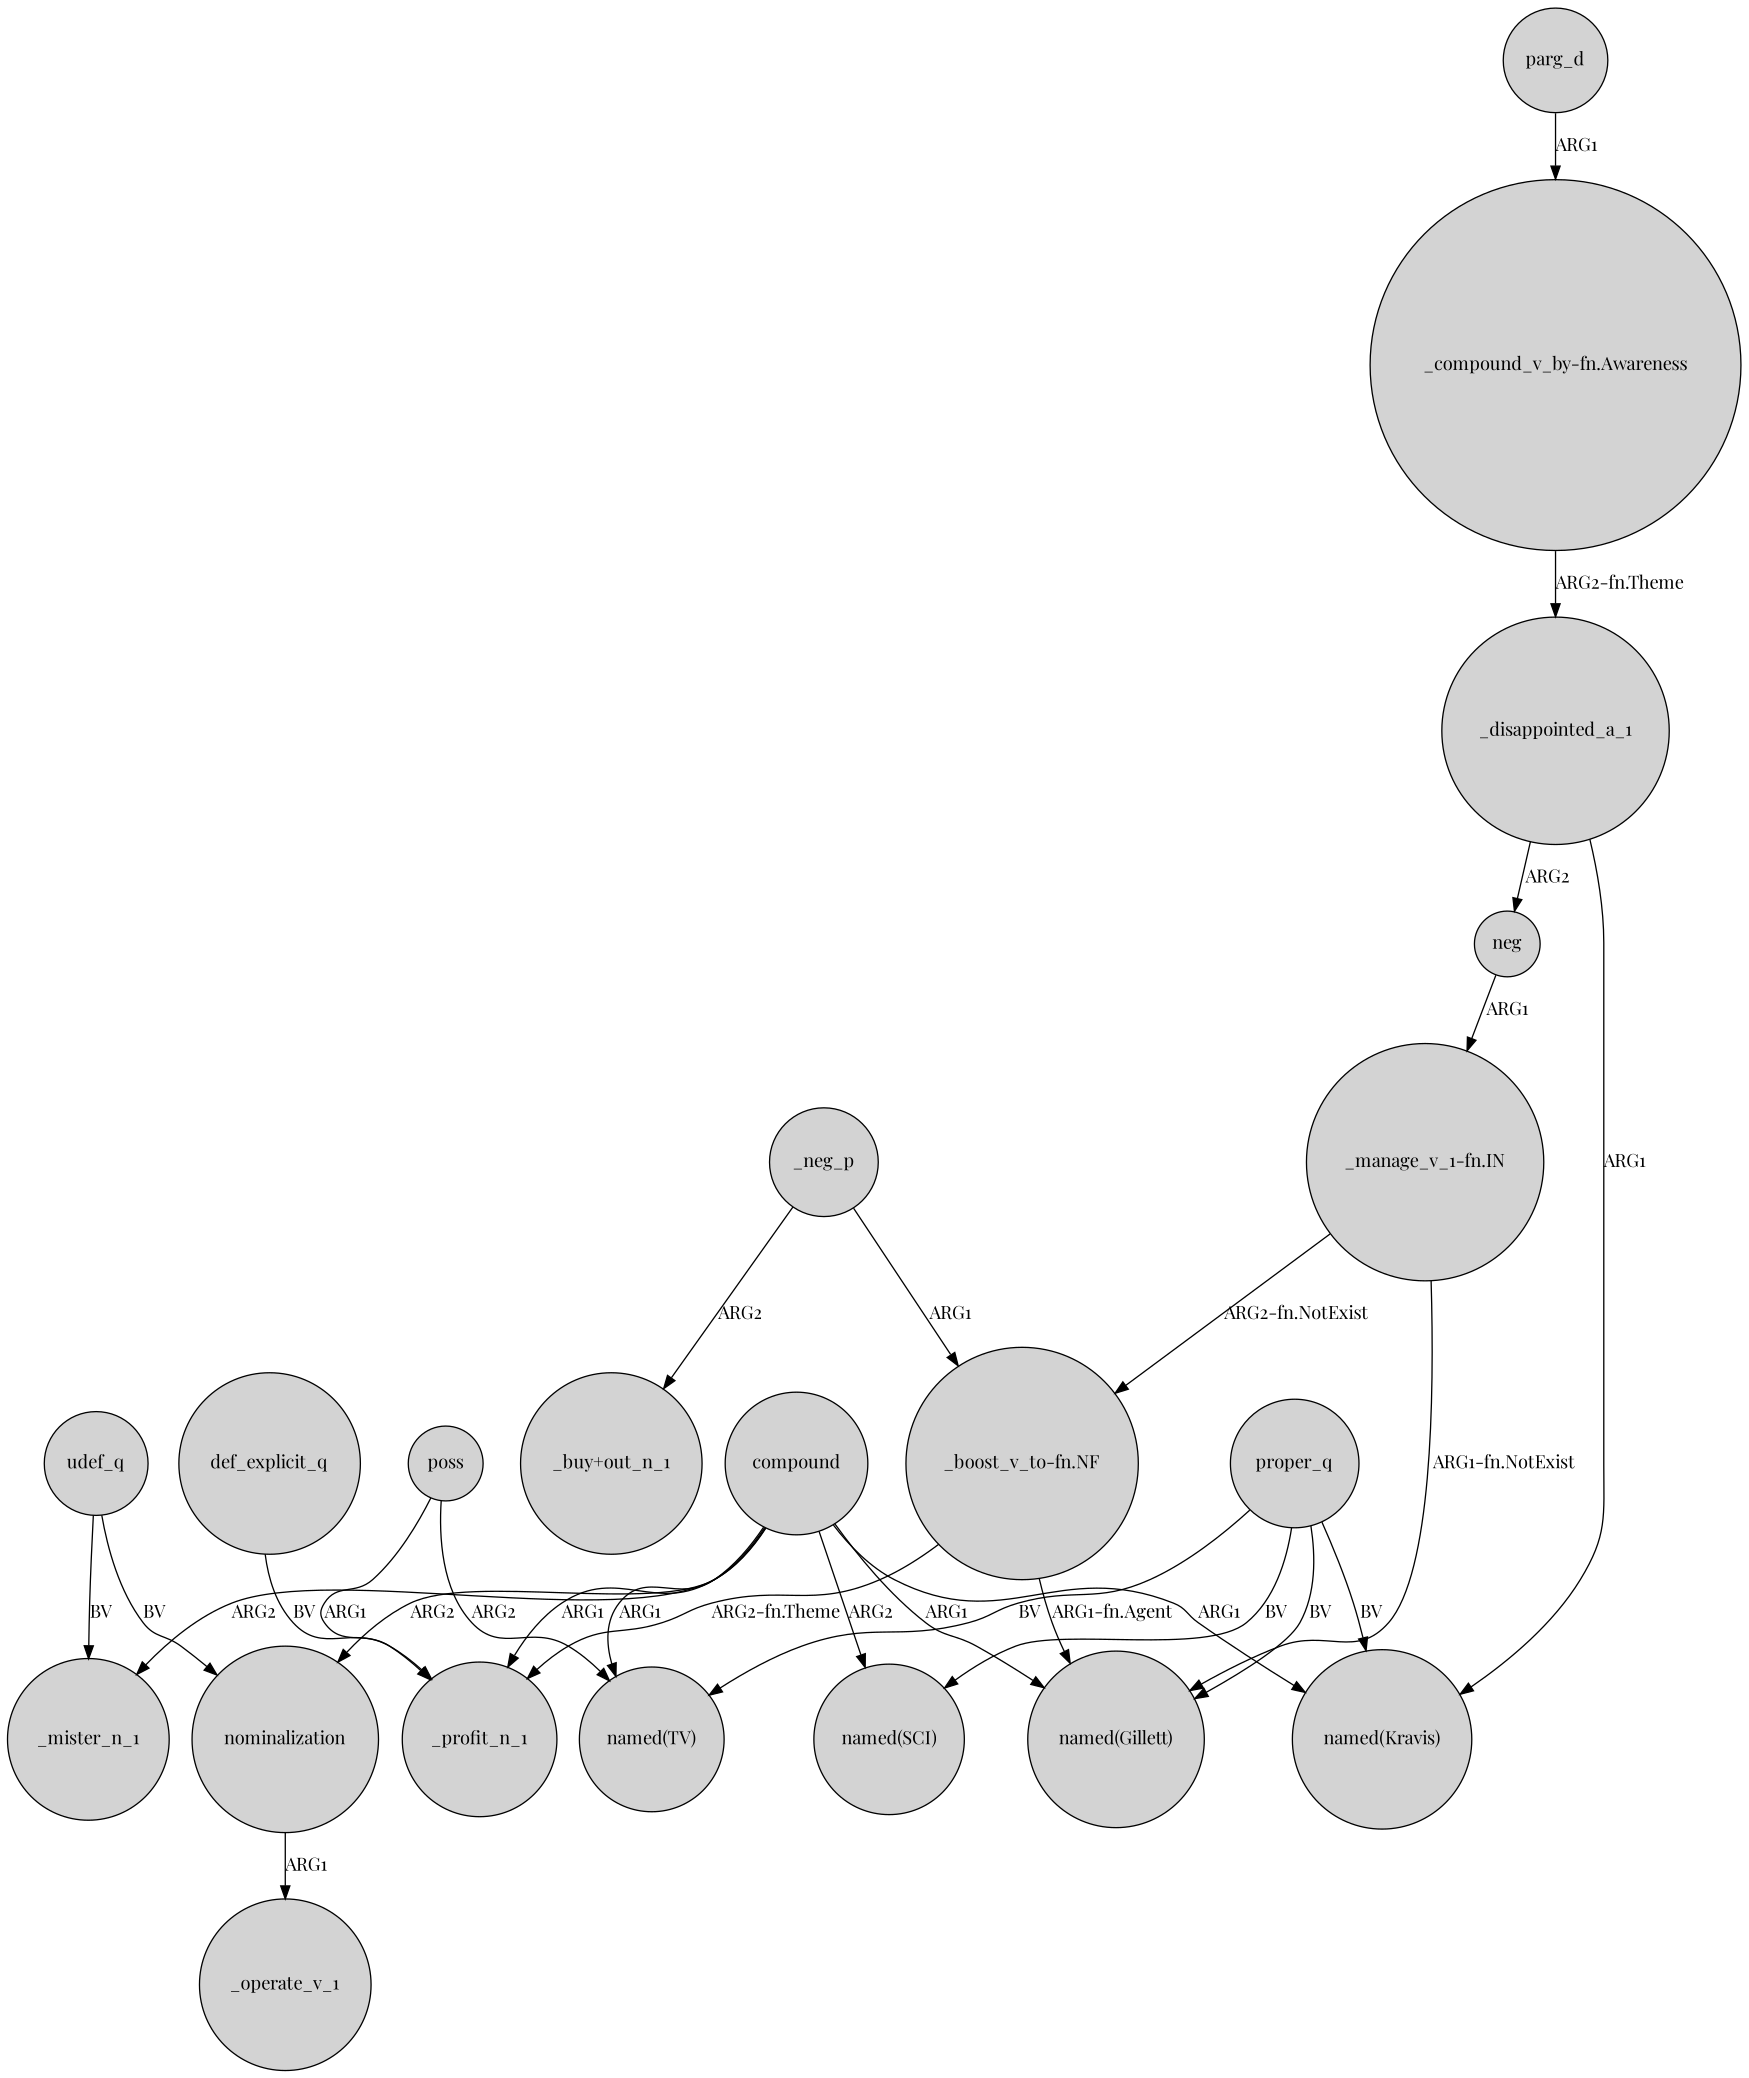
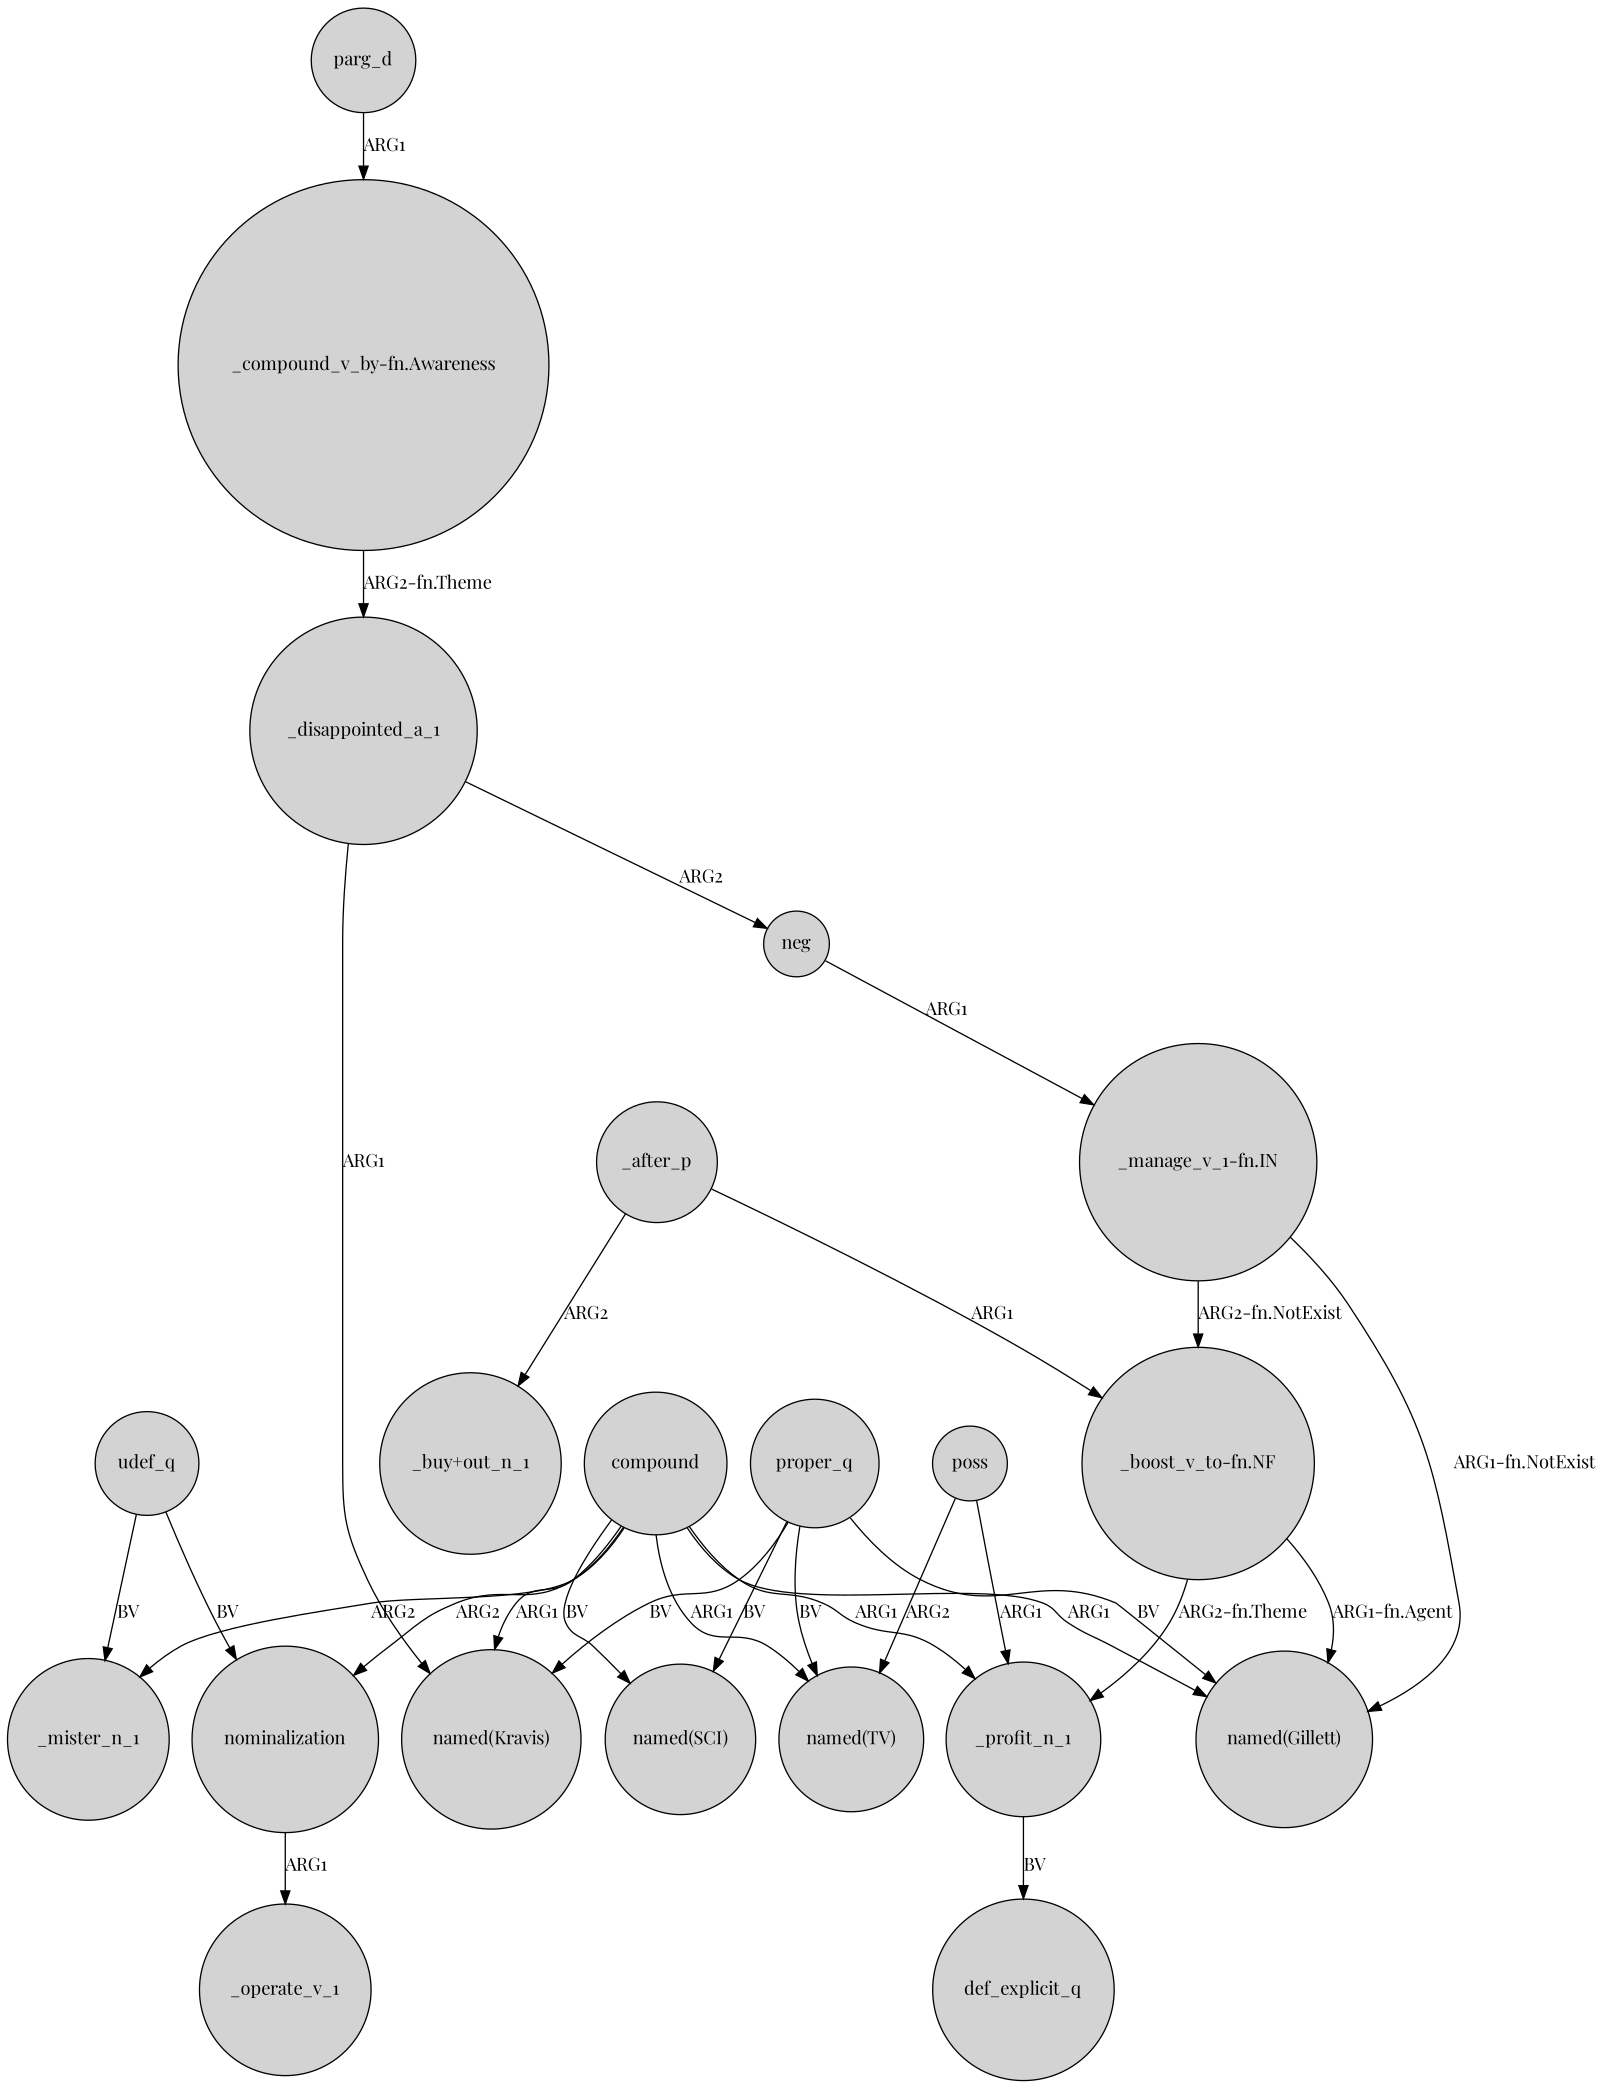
(824, 1162) -> (657, 1162)
(871, 1613) -> (577, 1613)
(322, 1638) -> (1023, 1851)
